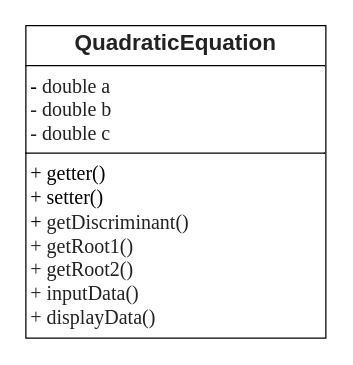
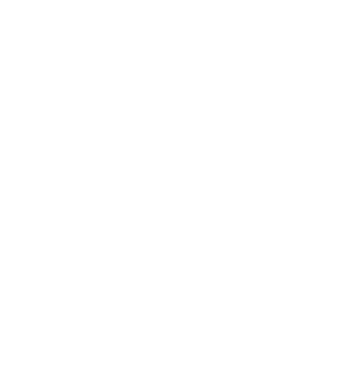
(176, 182) -> none
